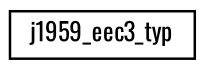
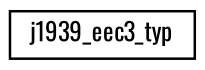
(102, 35) -> (102, 35)
